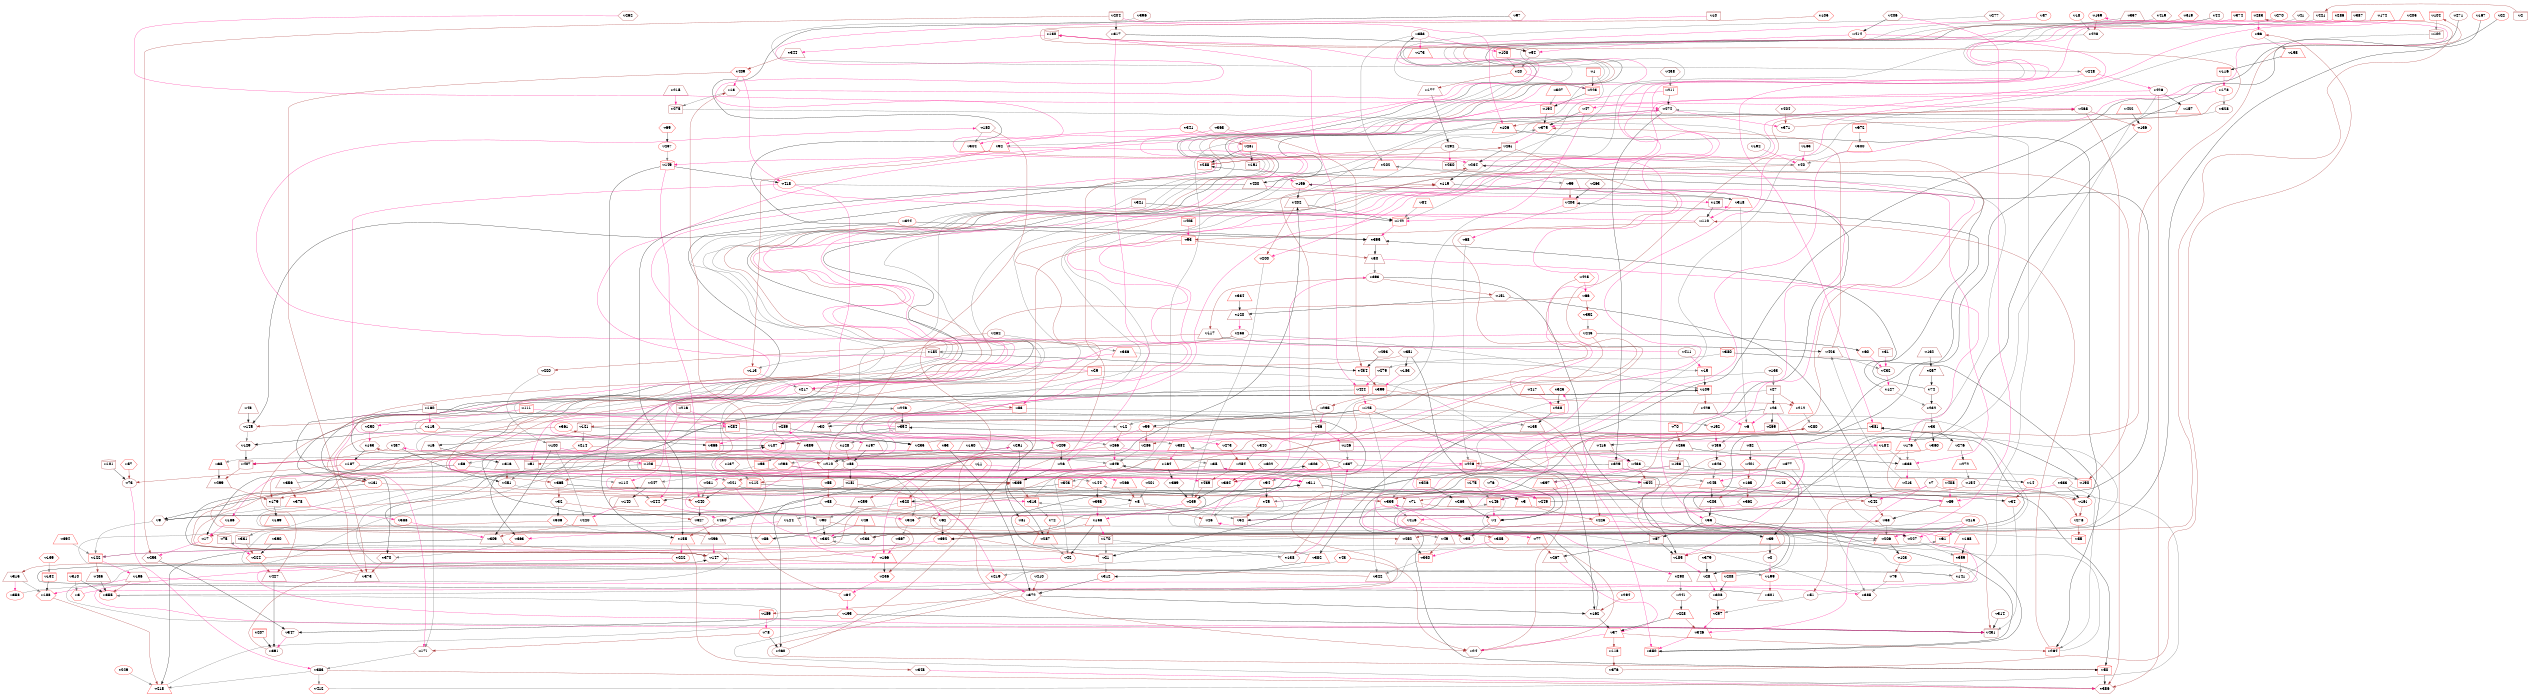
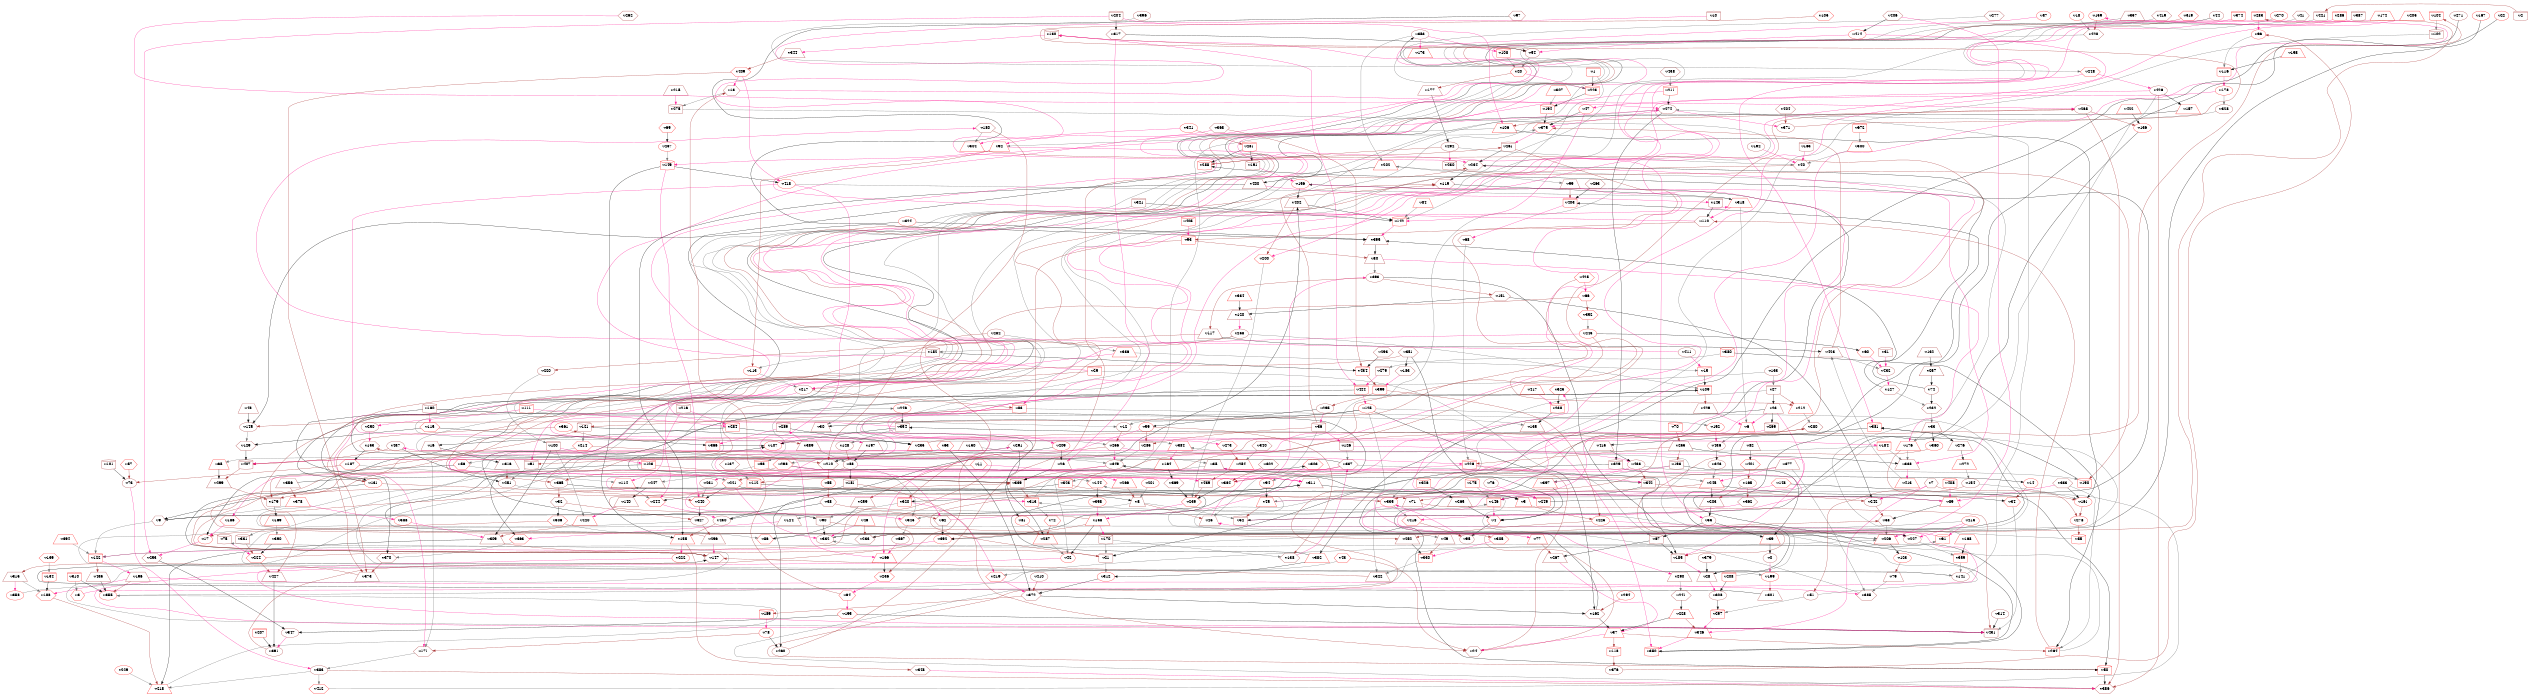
(377, 32) -> (377, 32)
(2271, 41) -> (2233, 46)
none -> (277, 529)
